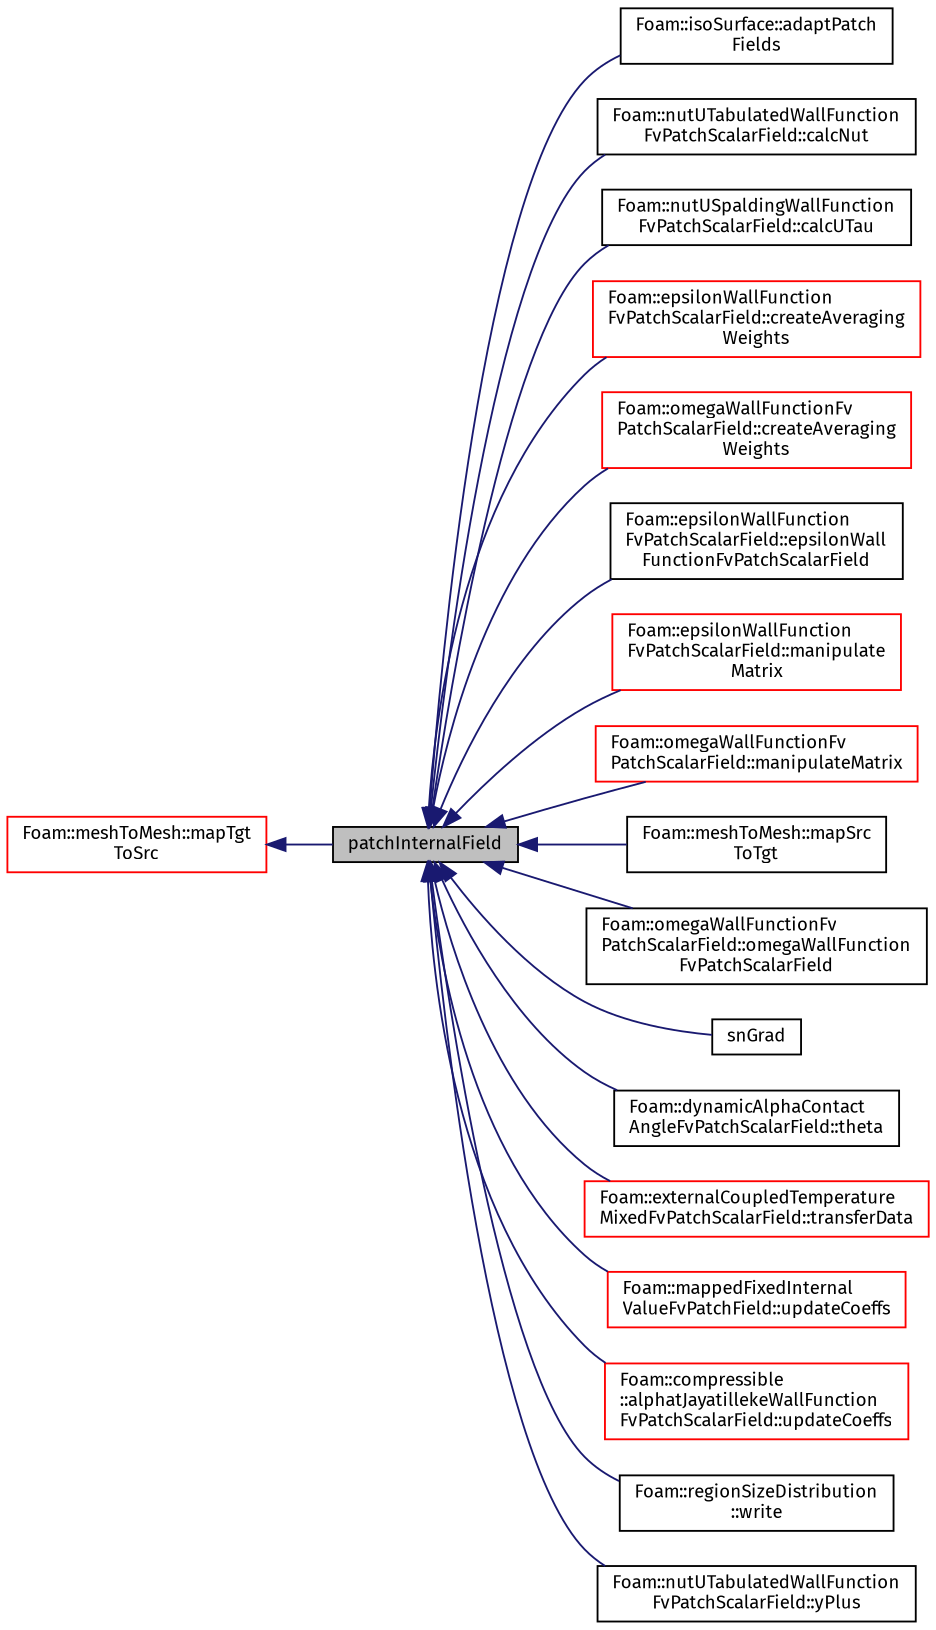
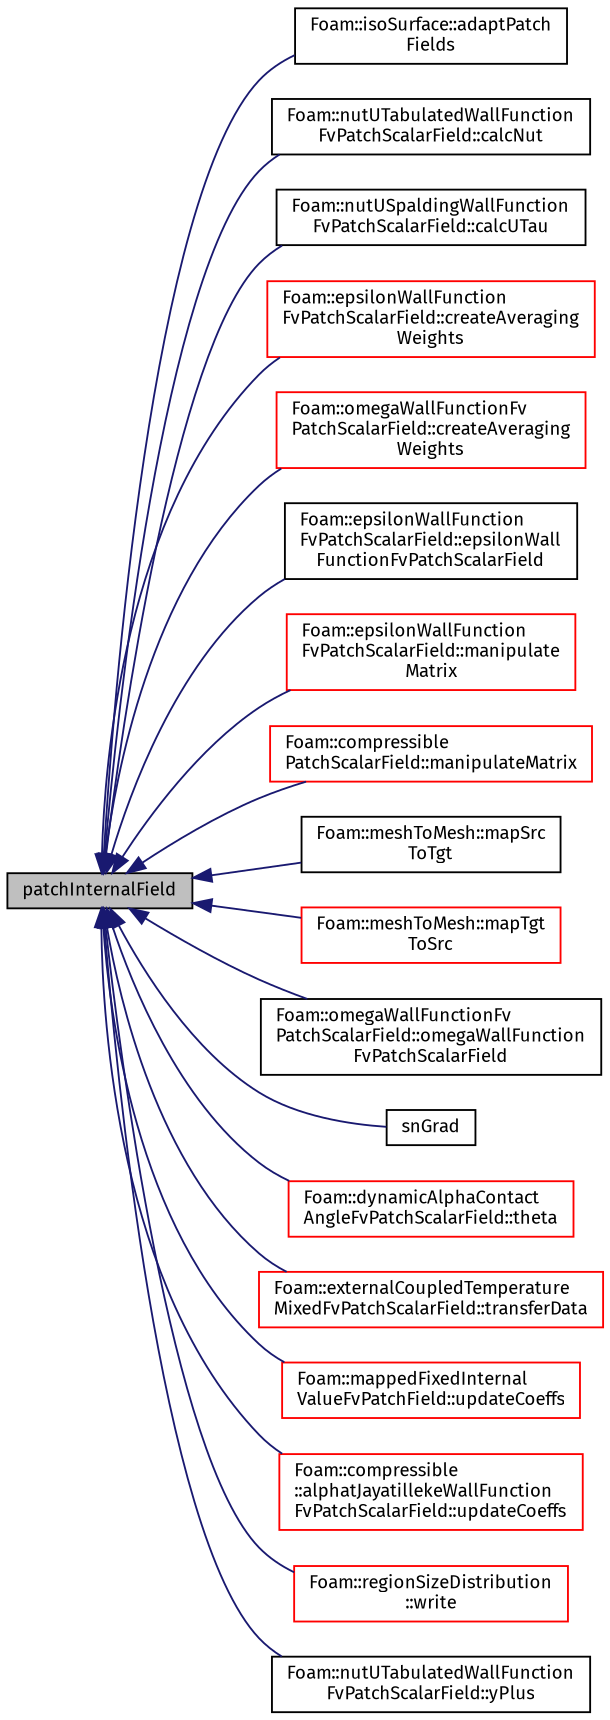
(757, 754) -> (431, 754)
(309, 845) -> (256, 912)
(757, 1118) -> (431, 1209)
(757, 1503) -> (431, 1594)
